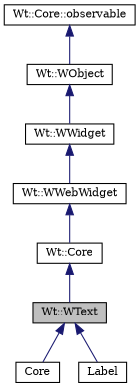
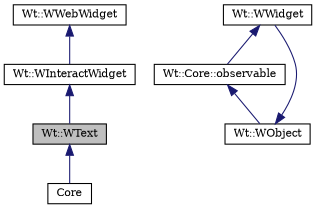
(70, 169) -> (240, 49)
(70, 253) -> (70, 74)
(103, 372) -> none
